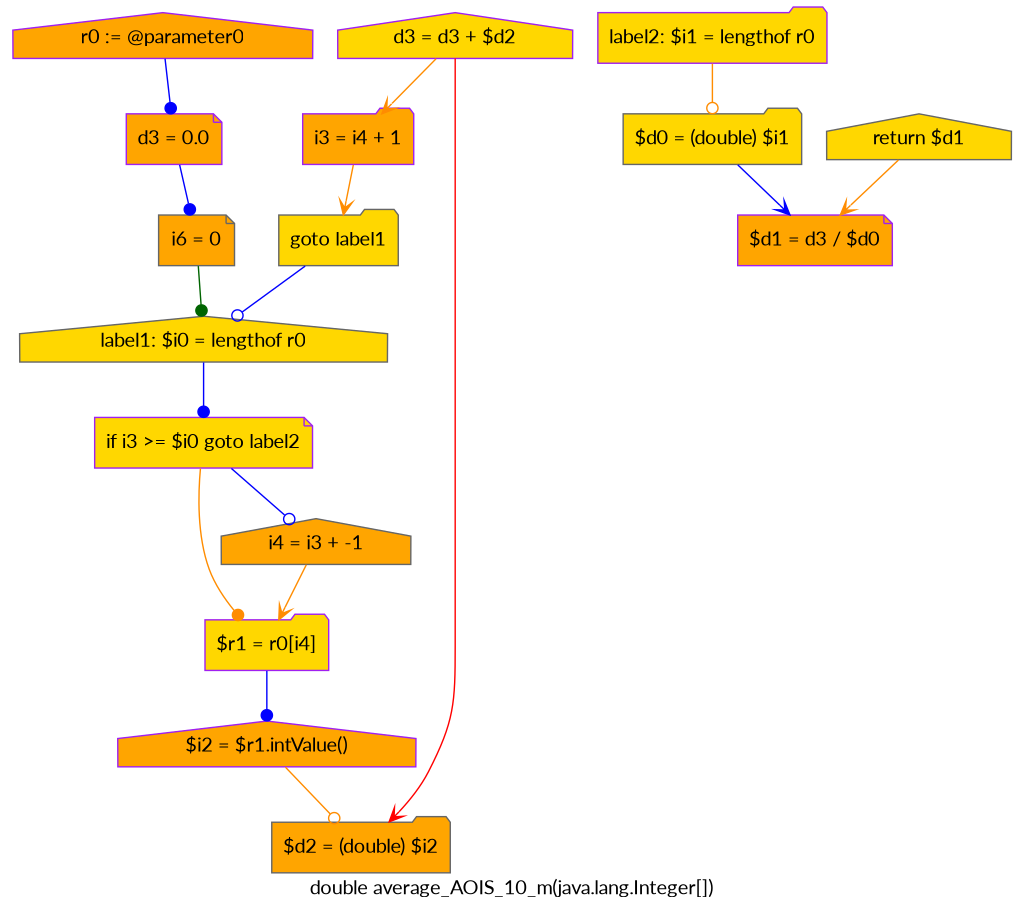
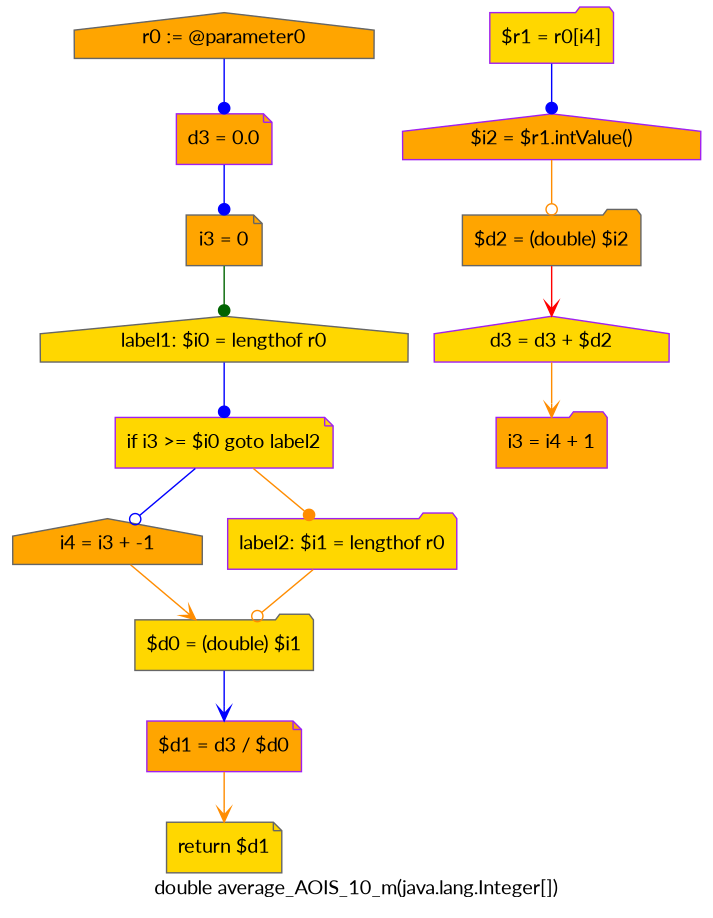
(163, 38) -> (224, 38)
(919, 139) -> (224, 848)
(875, 183) -> (224, 790)
(197, 240) -> (224, 240)
(339, 240) -> none
(455, 442) -> (552, 284)
(202, 543) -> (279, 490)
(296, 586) -> (158, 588)
